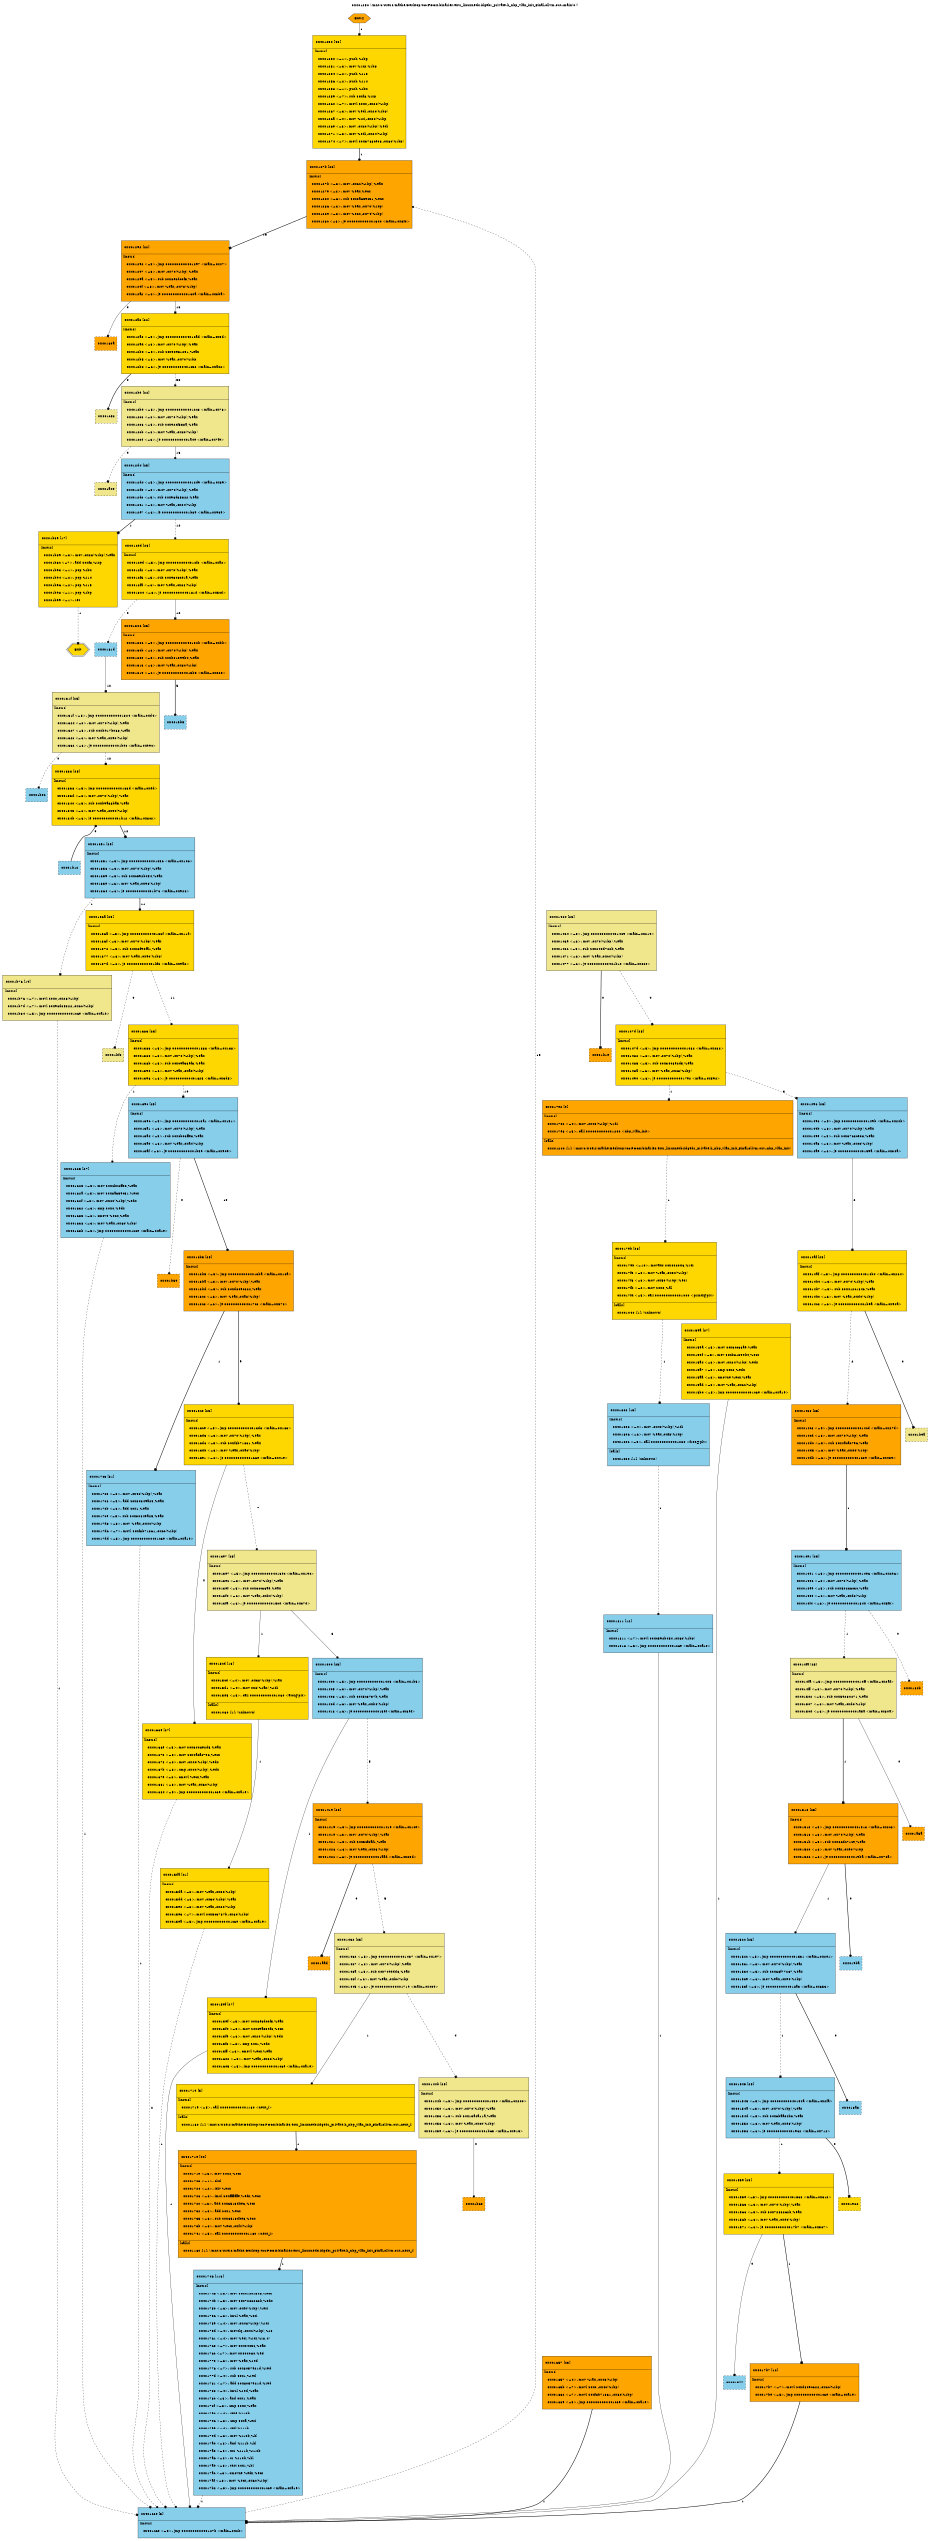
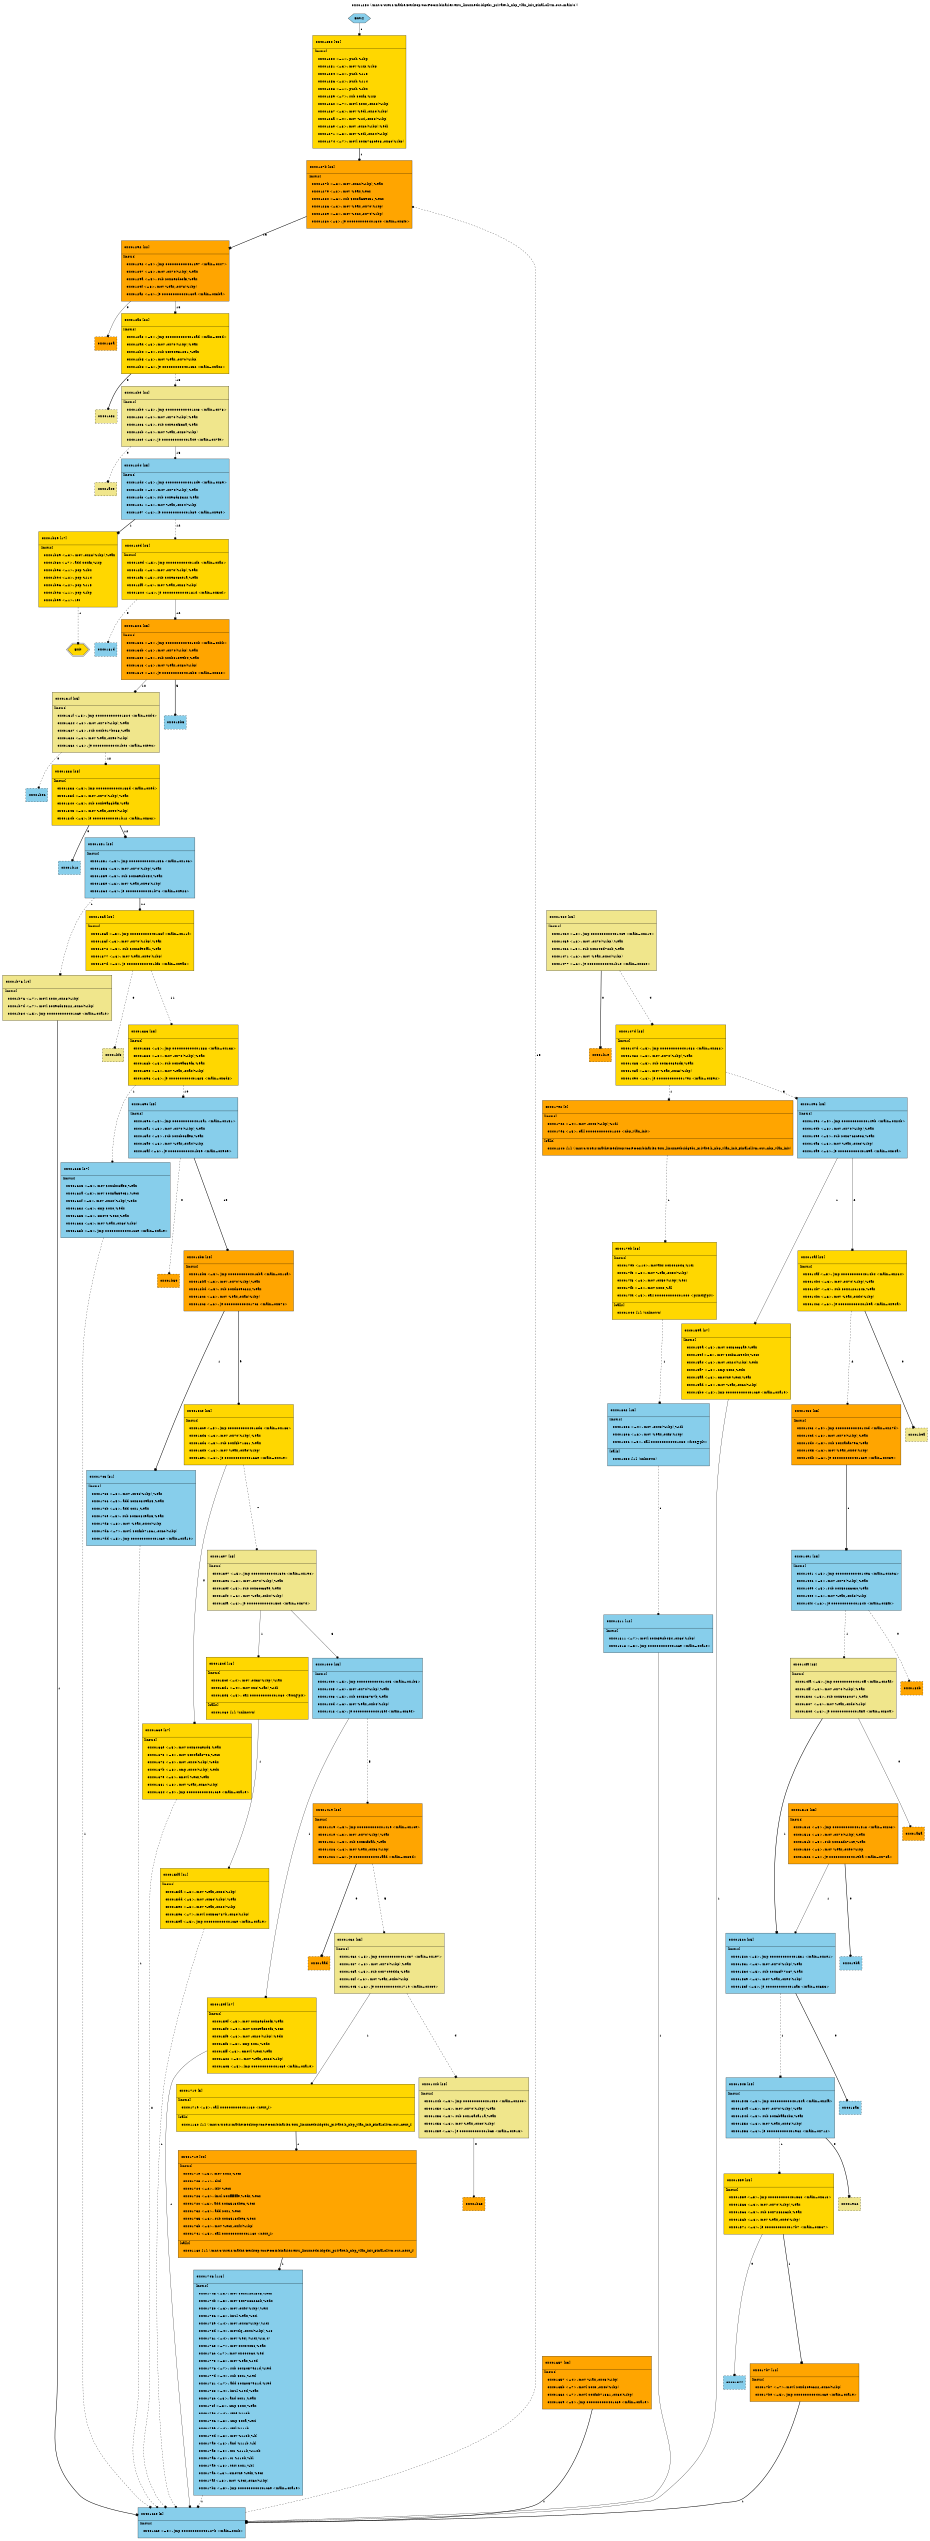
(359, 19) -> (359, 19)
(178, 380) -> (178, 380)
(106, 673) -> (141, 685)
(80, 841) -> (81, 842)
none -> (797, 1240)
(843, 1760) -> (779, 1820)
(57, 1791) -> (57, 1791)
(849, 2204) -> (849, 2204)
